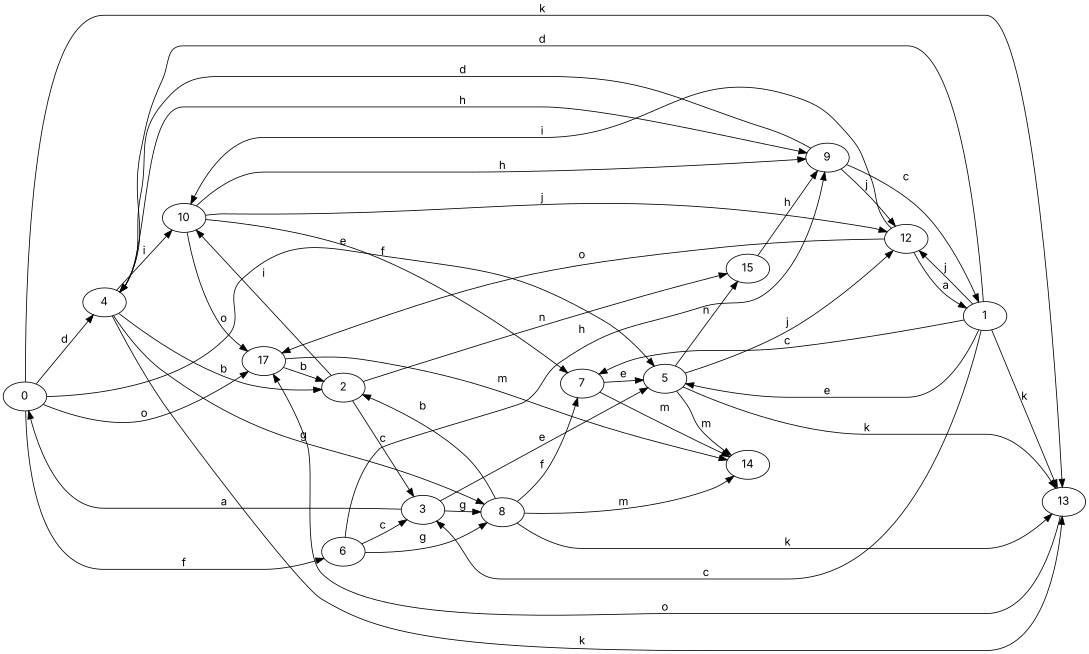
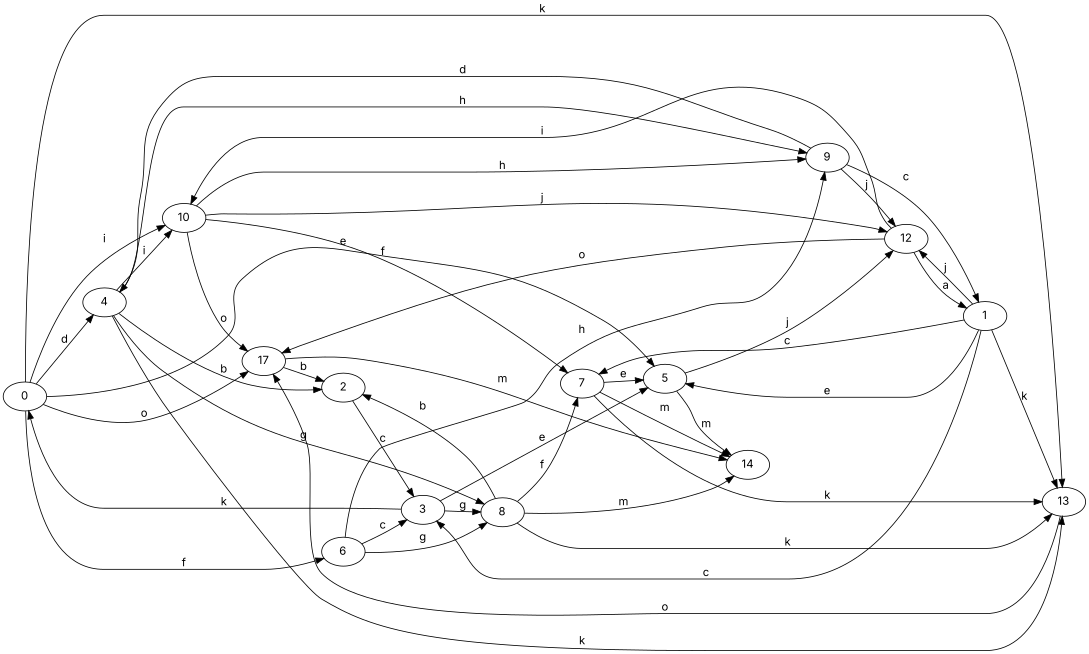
(556, 46) -> none
(748, 269) -> none
(267, 306) -> (76, 290)
(873, 434) -> (798, 502)
(224, 502) -> (224, 502)
